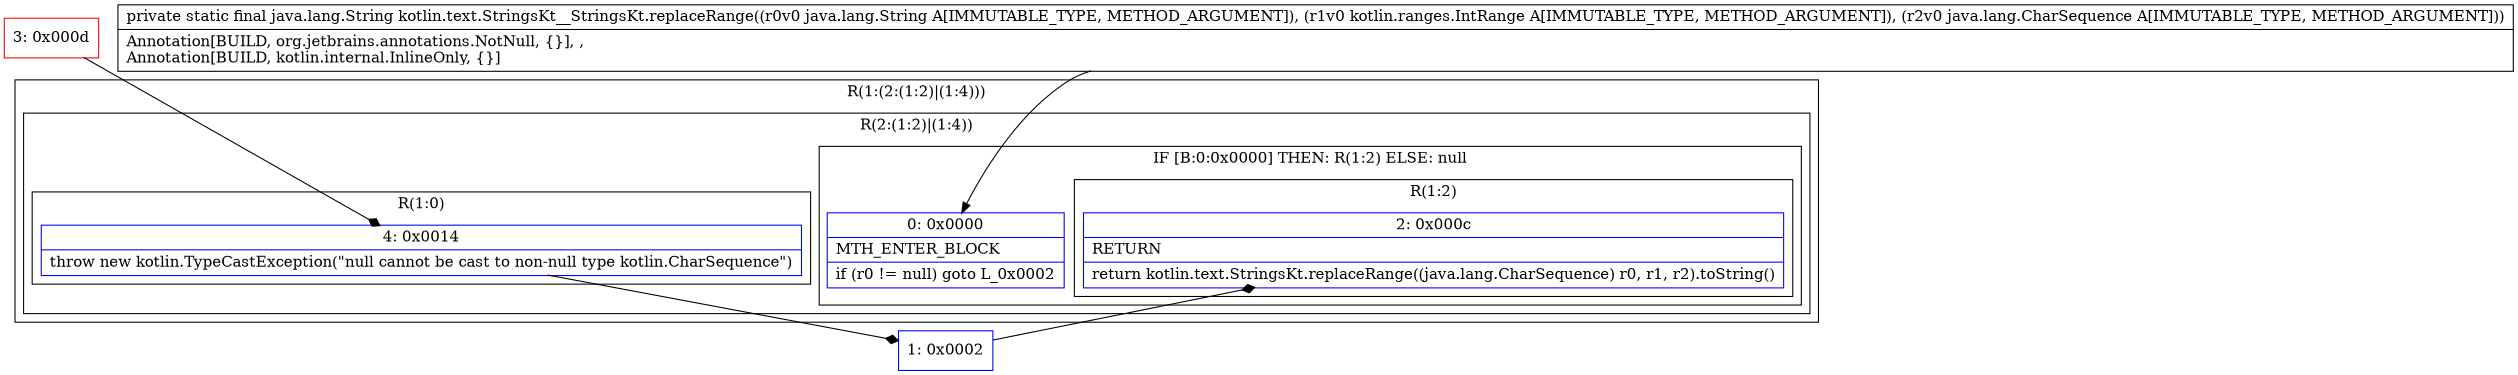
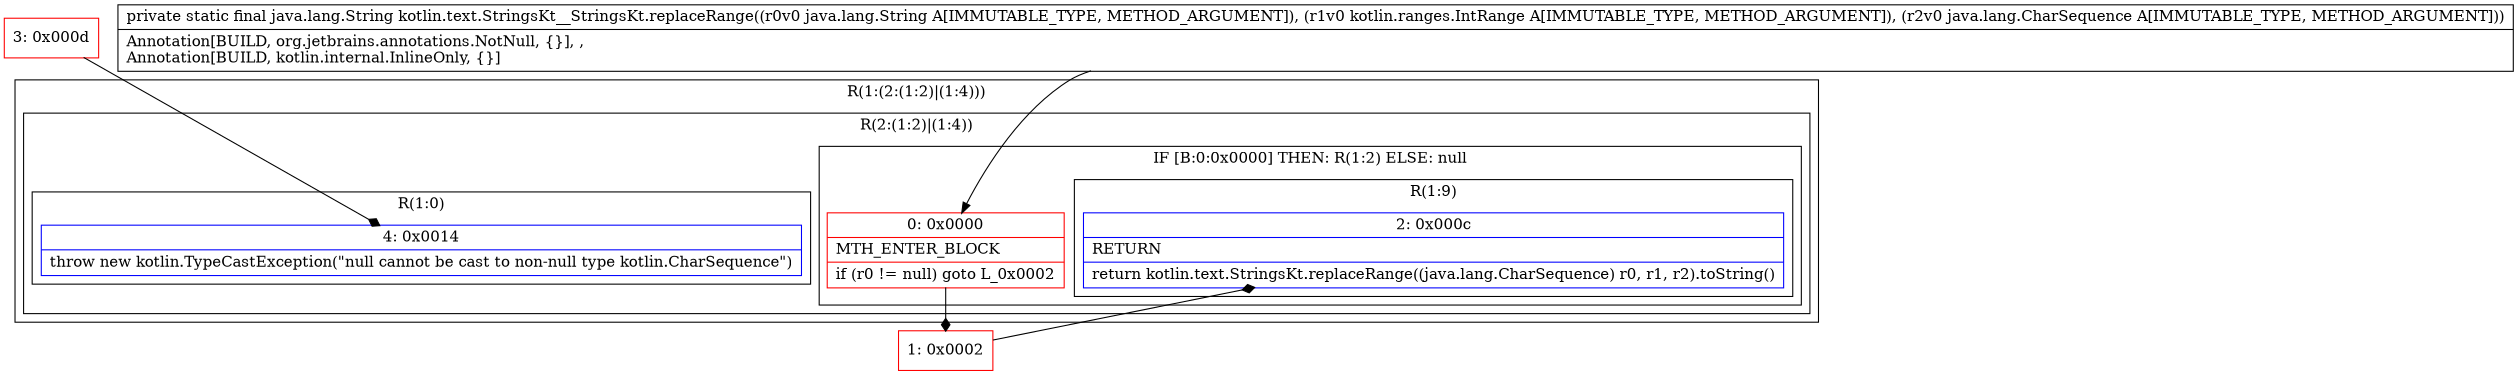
(1434, 192) -> (1434, 192)
(946, 250) -> (946, 250)
(716, 307) -> (946, 298)
(946, 351) -> (946, 351)
